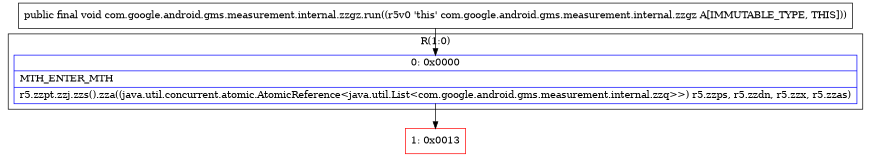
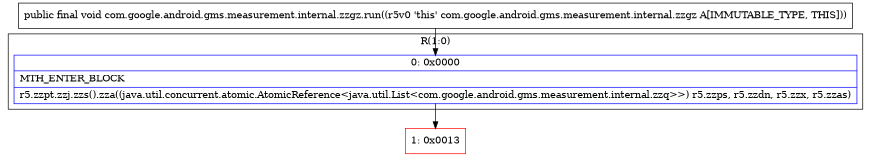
(66, 79) -> (72, 79)
